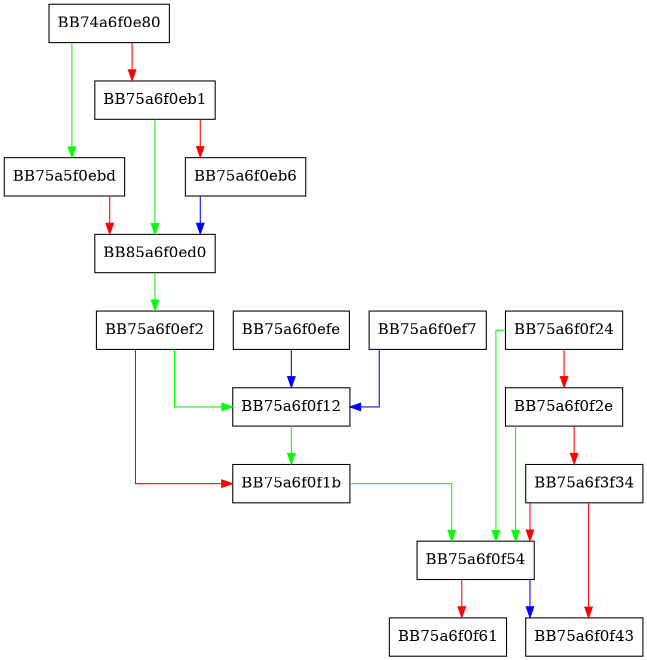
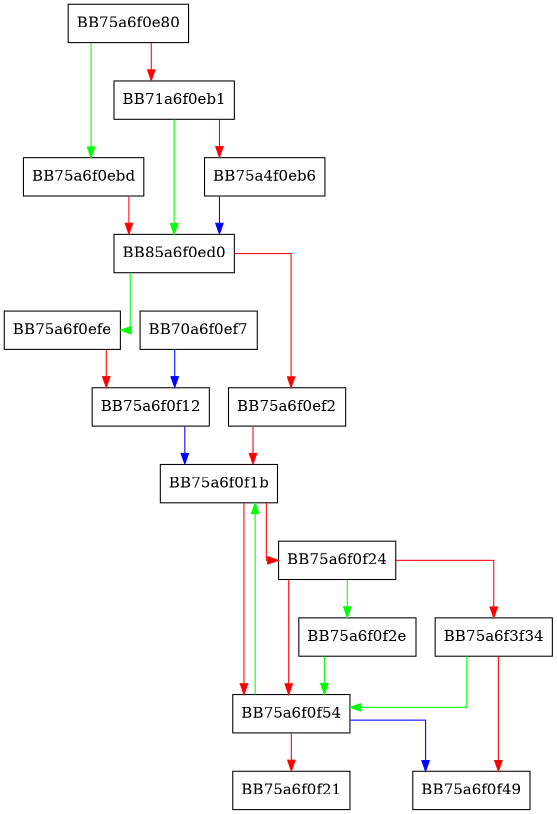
(109, 23) -> (128, 23)
(155, 100) -> (174, 100)
(64, 177) -> (84, 177)
(246, 177) -> (265, 177)
(155, 286) -> (291, 287)
none -> (130, 302)
(428, 330) -> (199, 330)
(291, 363) -> (106, 363)
(564, 363) -> (347, 593)
(175, 402) -> none
(496, 426) -> (289, 632)
(291, 440) -> (185, 440)
(574, 440) -> (468, 560)
(424, 484) -> (244, 593)
(530, 517) -> (439, 707)
none -> (266, 532)
none -> (255, 604)
(448, 637) -> (291, 790)
(584, 637) -> (471, 790)
